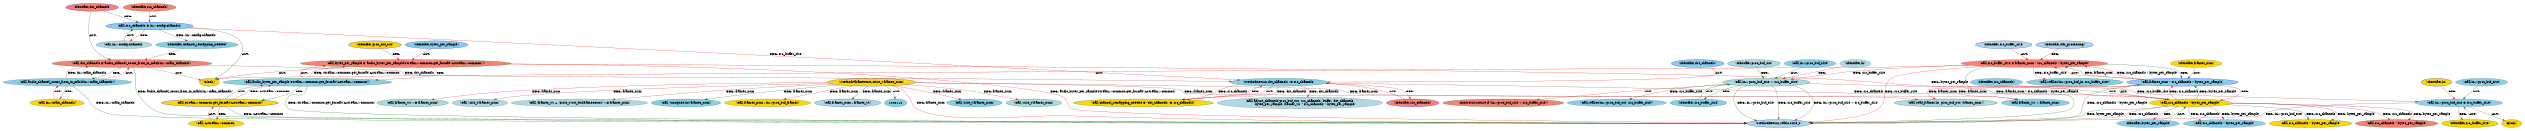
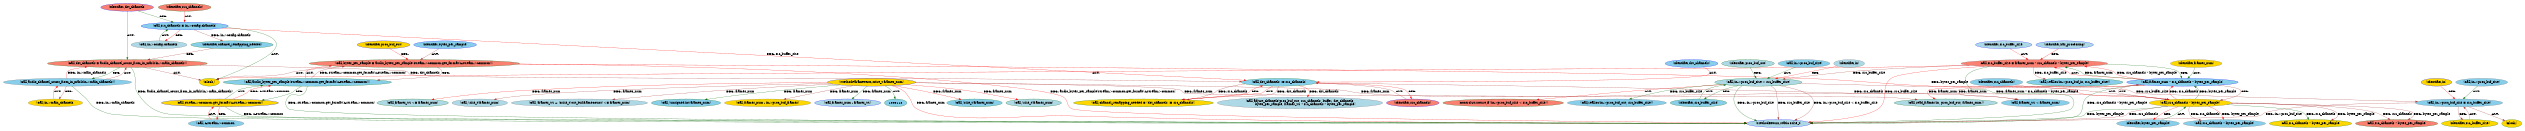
(1279, 82) -> (1279, 82)
(2153, 92) -> (2152, 92)
(216, 124) -> (216, 124)
